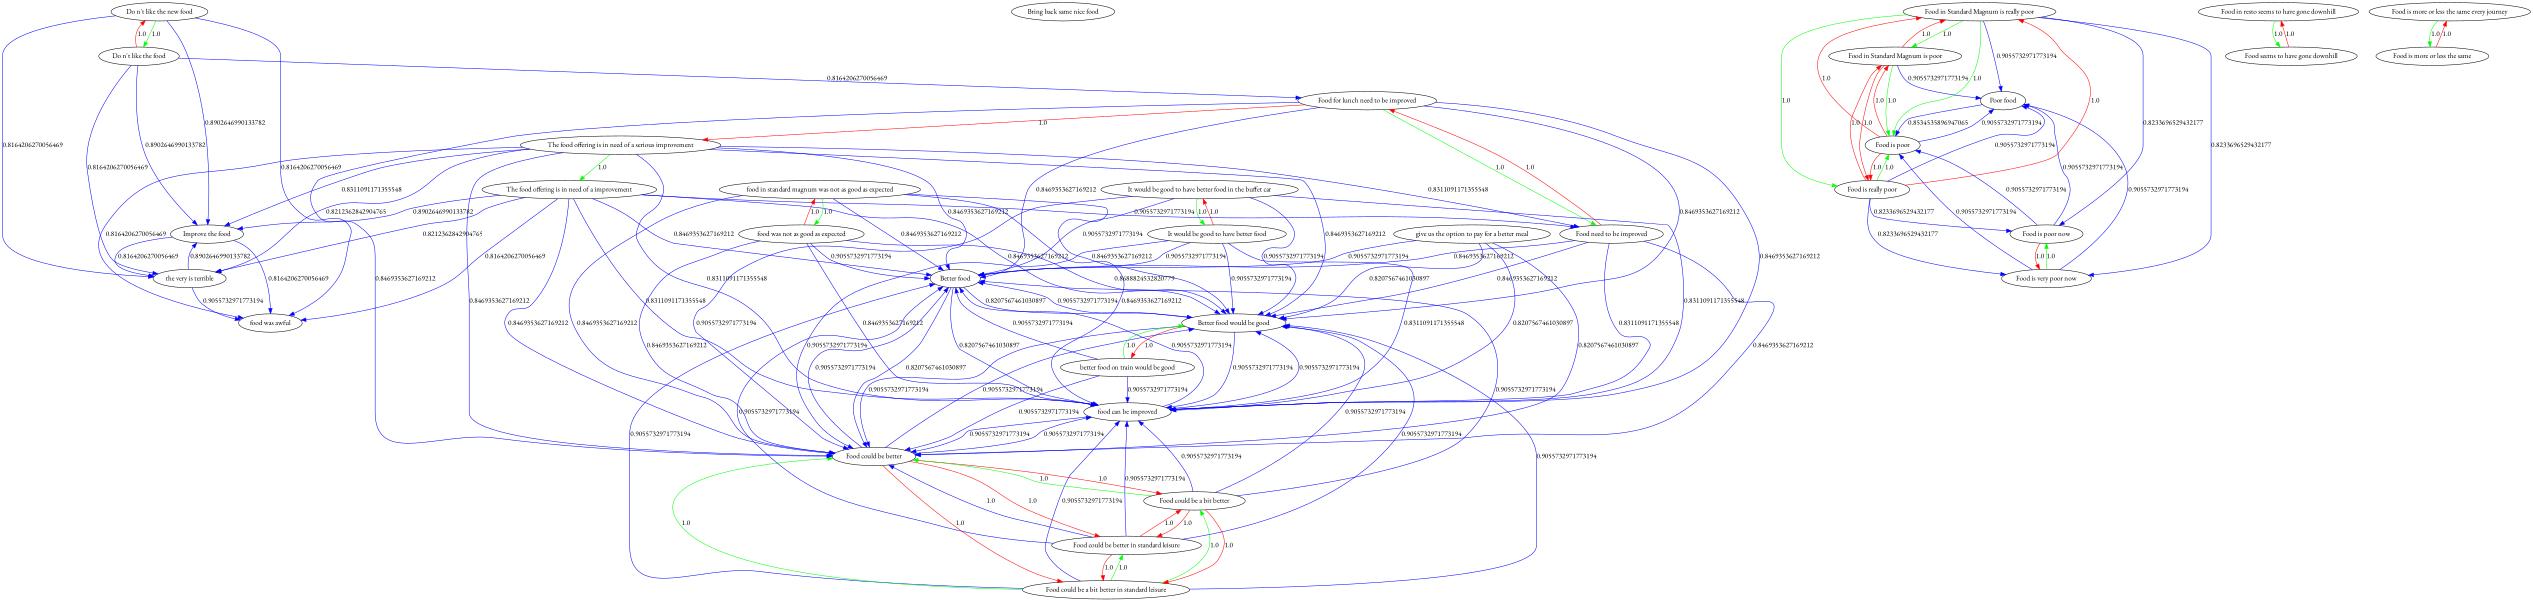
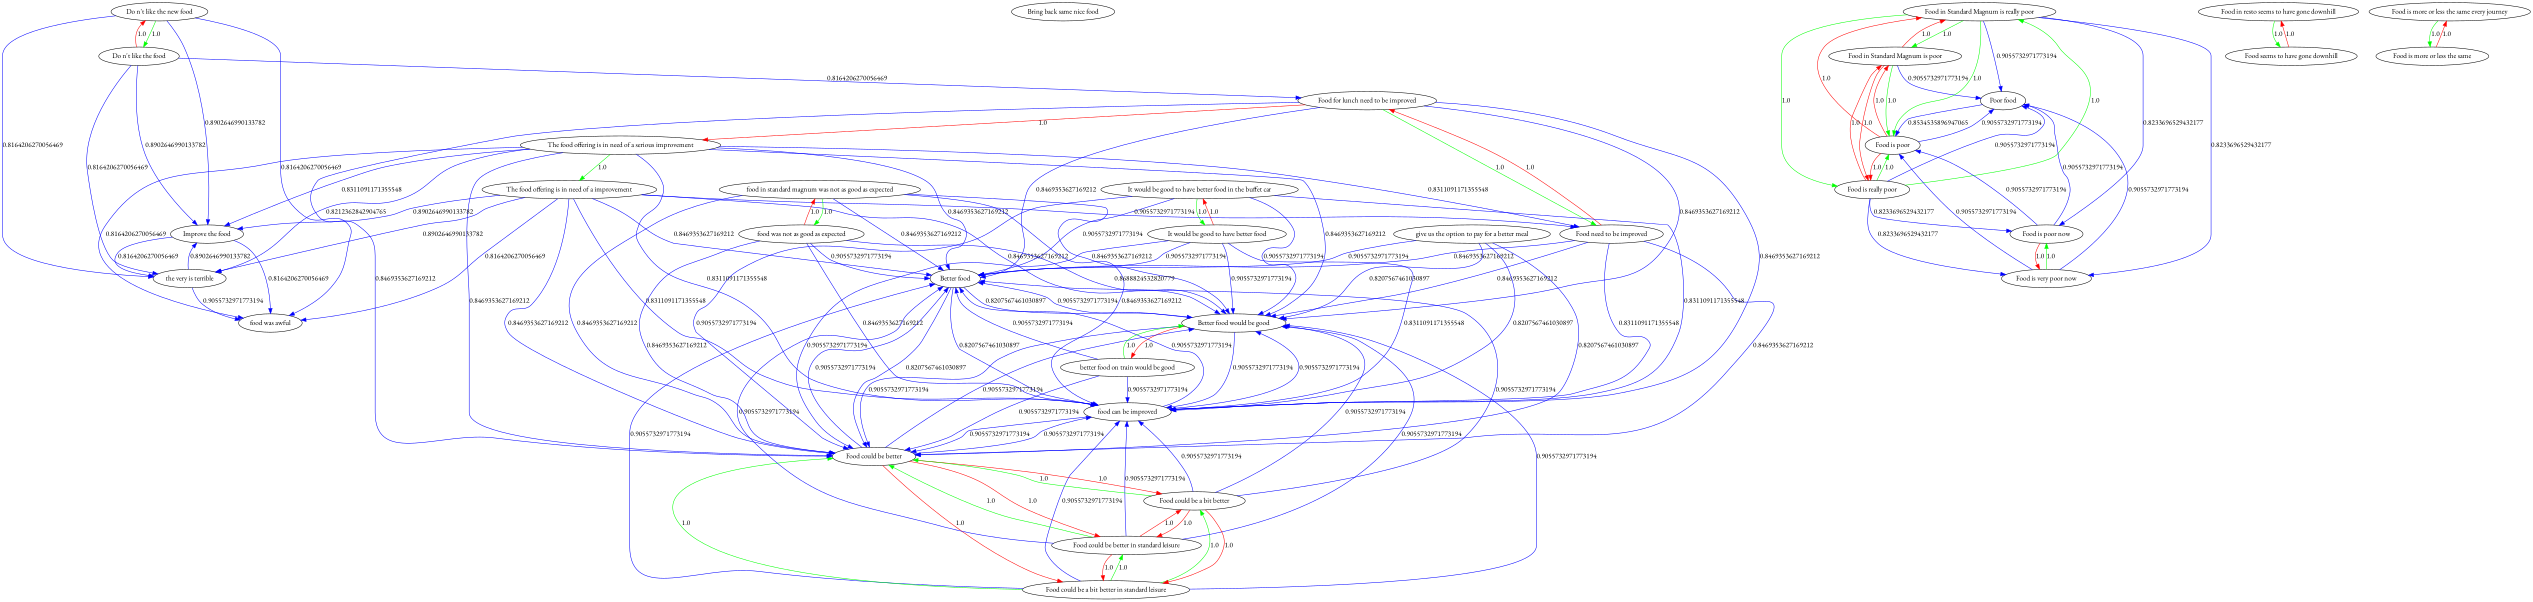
(2062, 148) -> (2062, 148)
(453, 234) -> (453, 234)
(990, 511) -> (990, 511)
